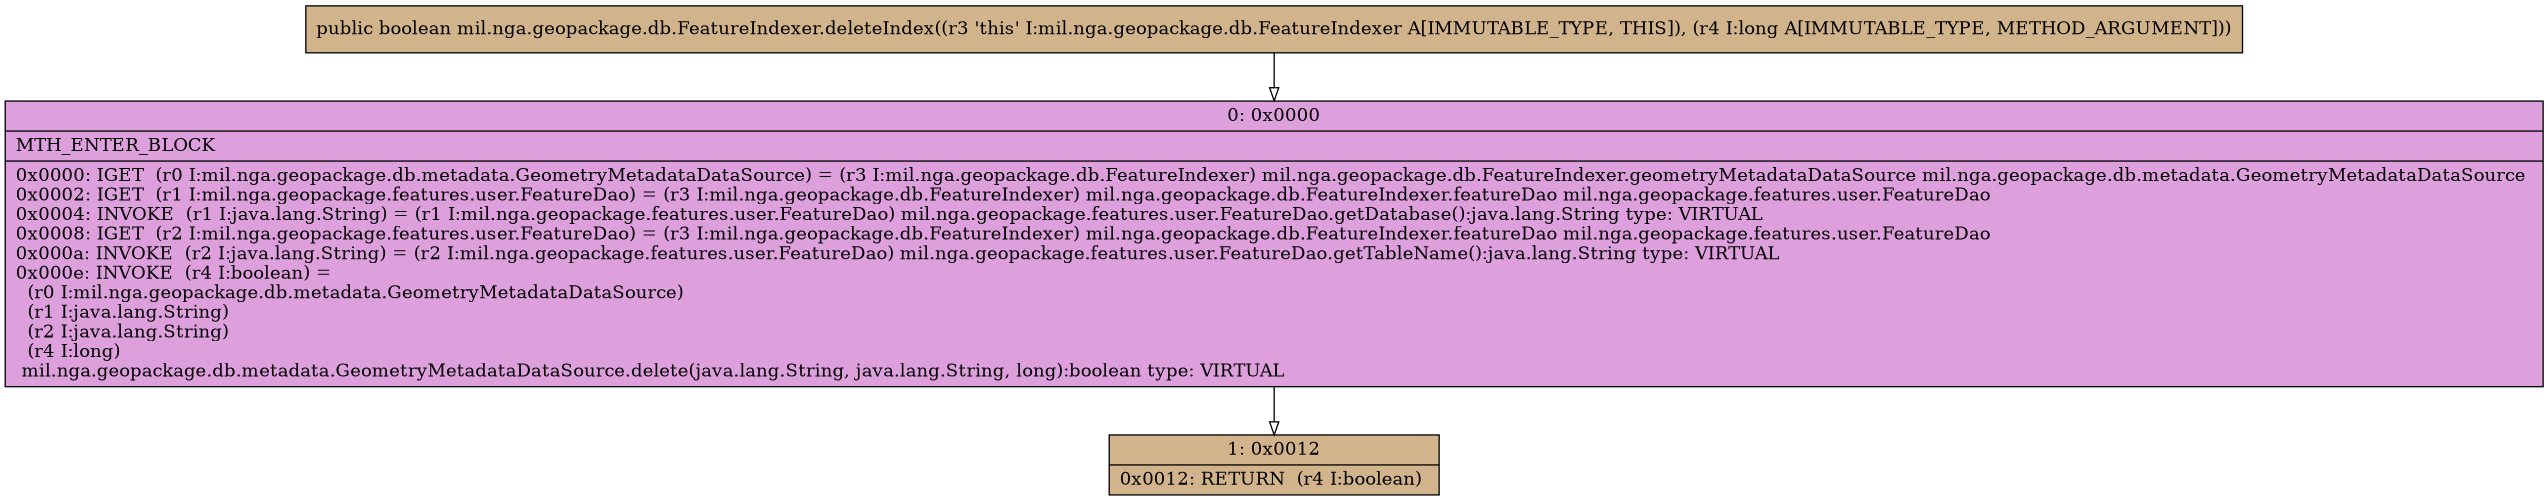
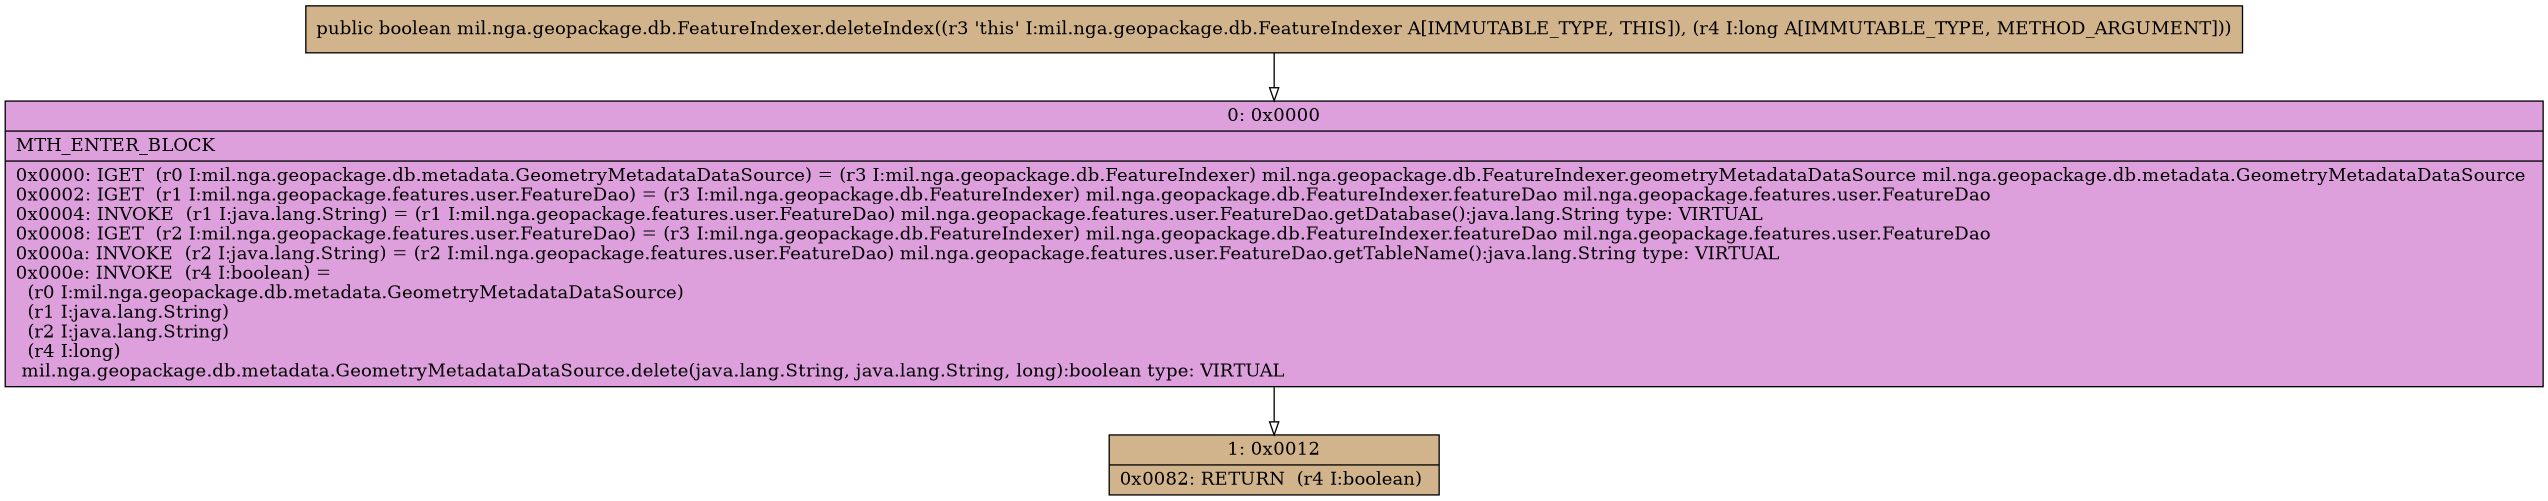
(1274, 479) -> (1274, 479)
